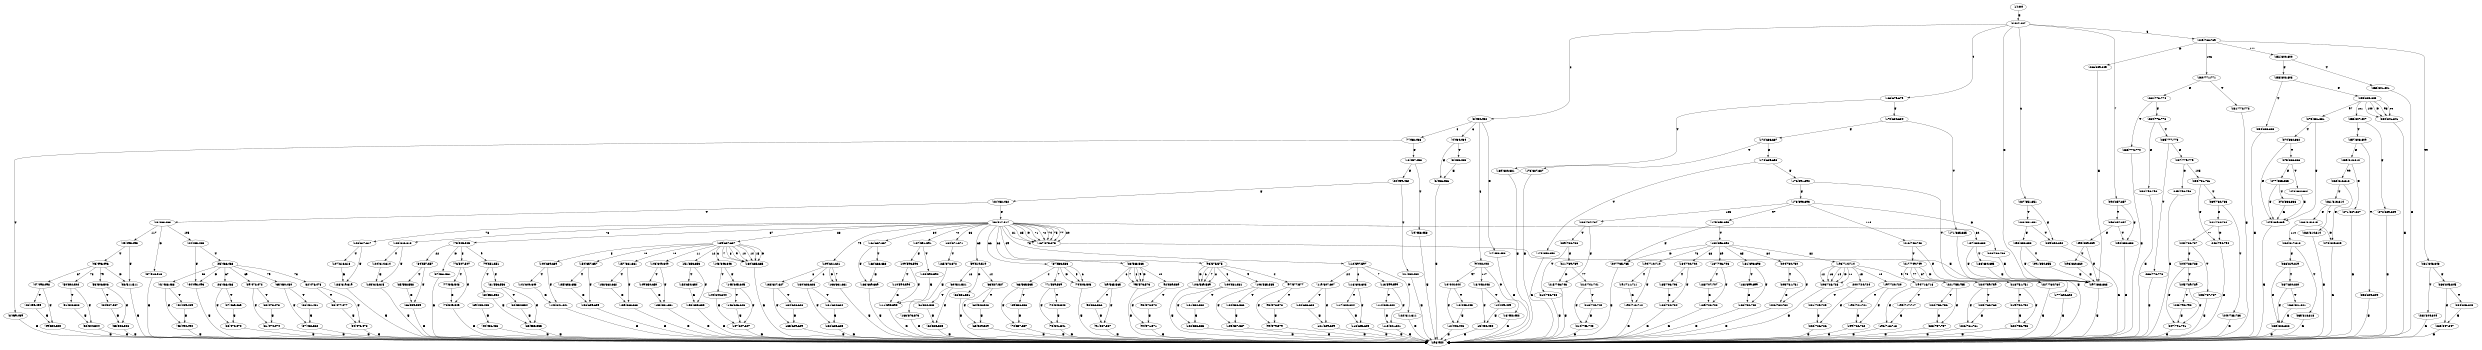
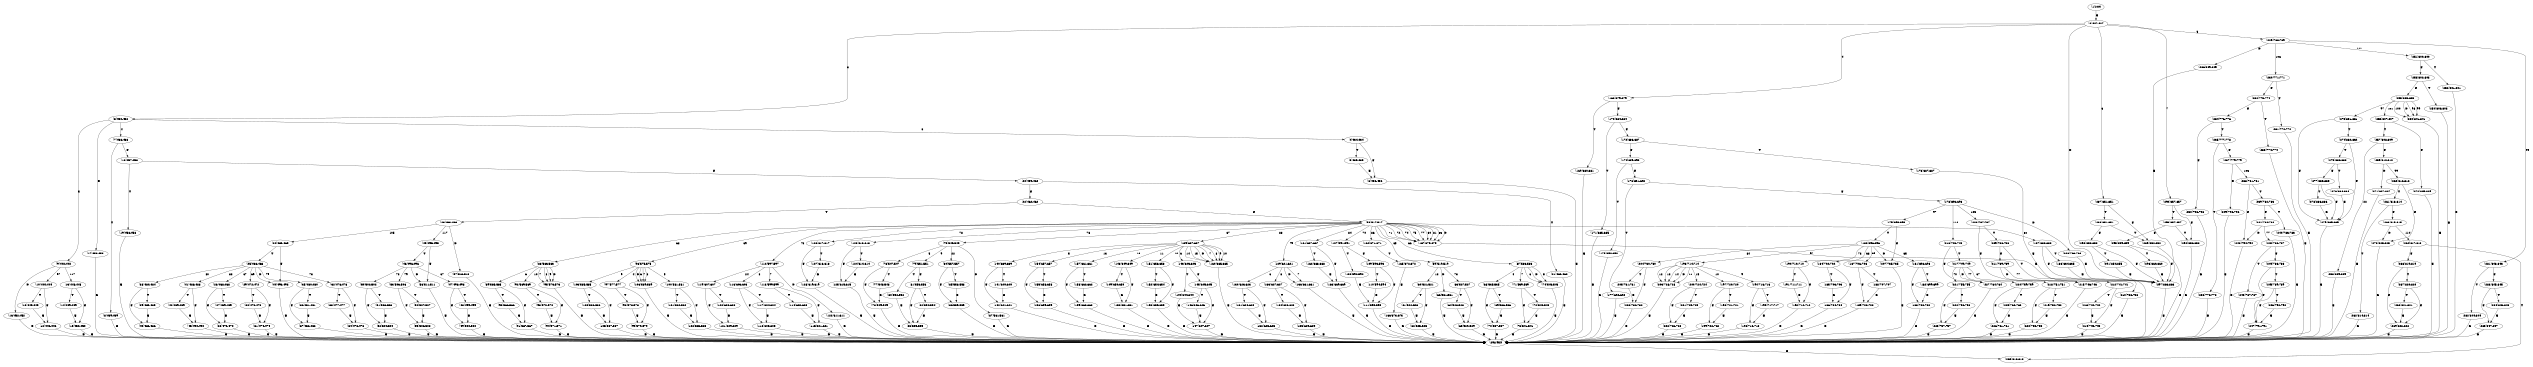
(2371, 212) -> (2365, 202)
(1811, 254) -> (1811, 254)
(991, 274) -> (1456, 274)
none -> (147, 285)
(310, 326) -> (307, 326)
(1880, 342) -> (1752, 351)
